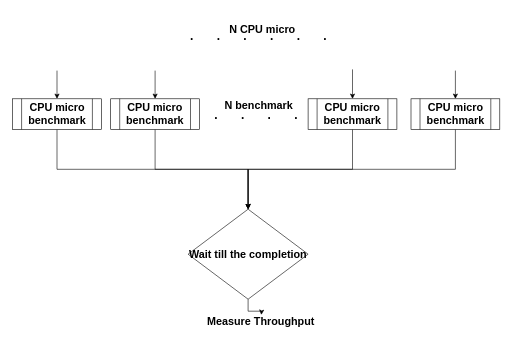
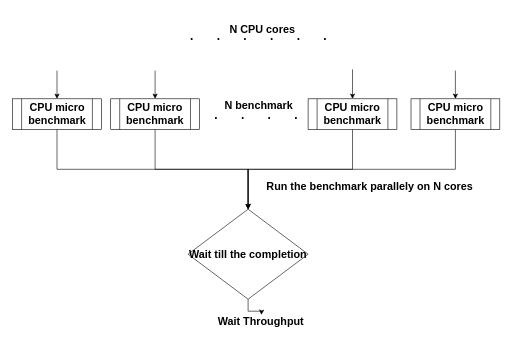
(263, 29) -> (263, 29)
none -> (370, 187)
(263, 322) -> (263, 322)
